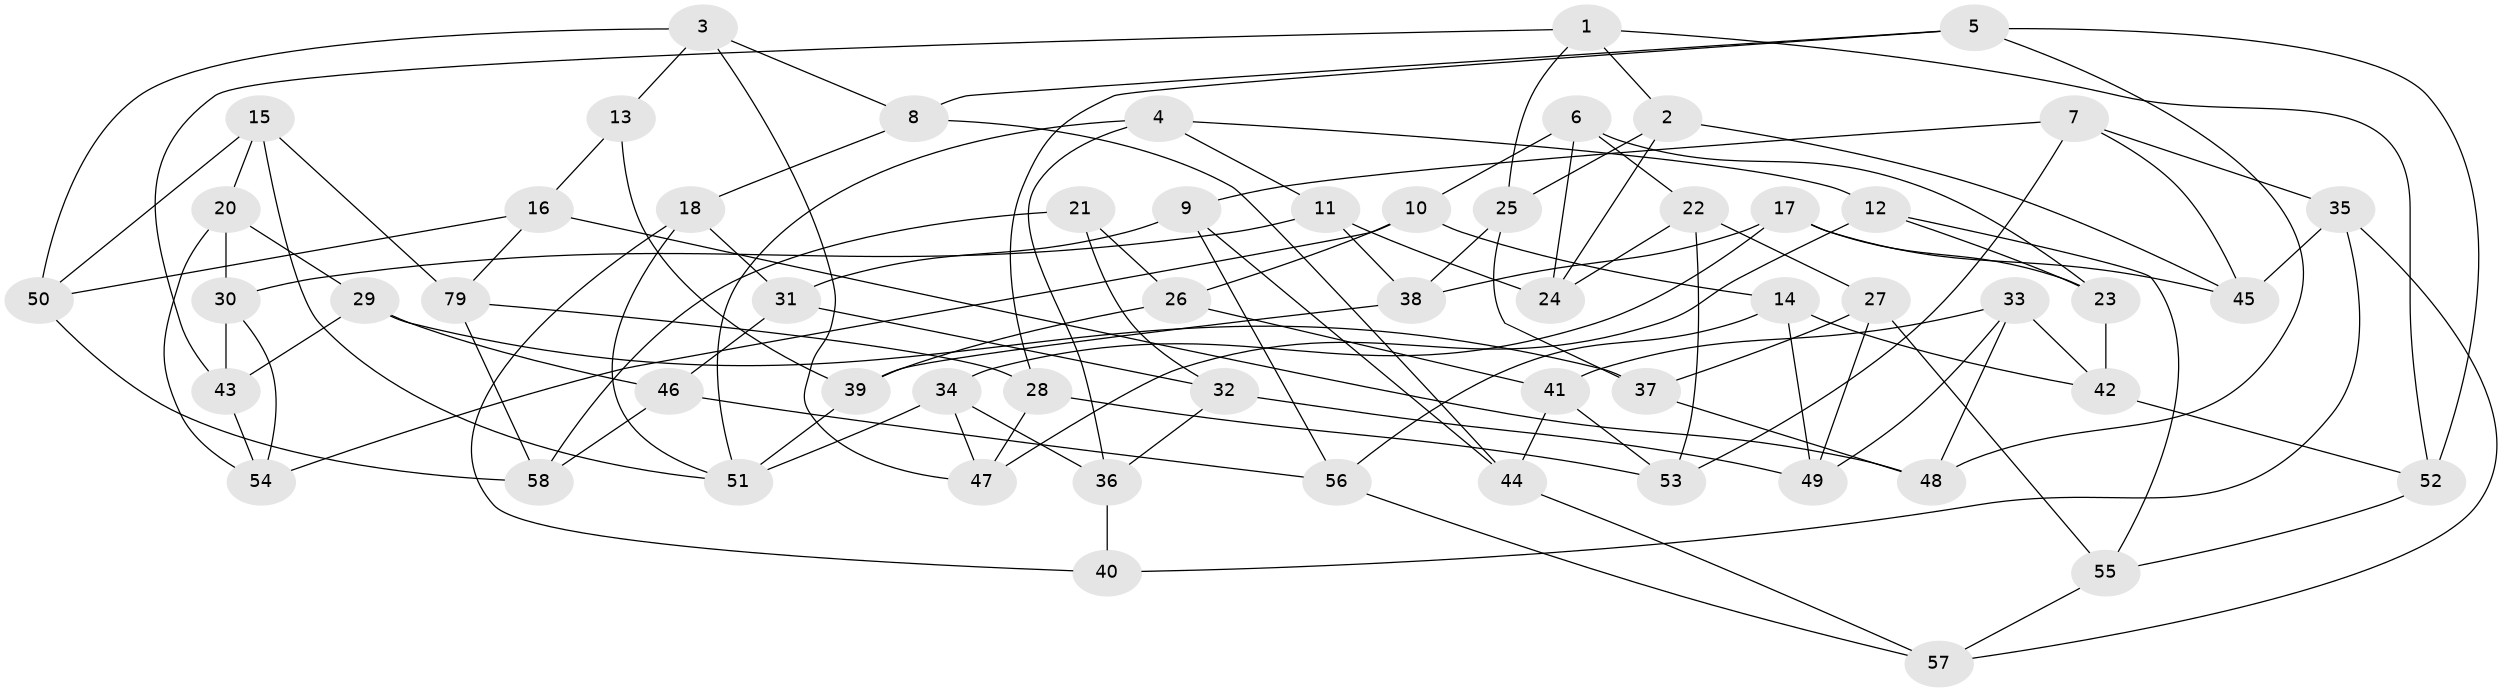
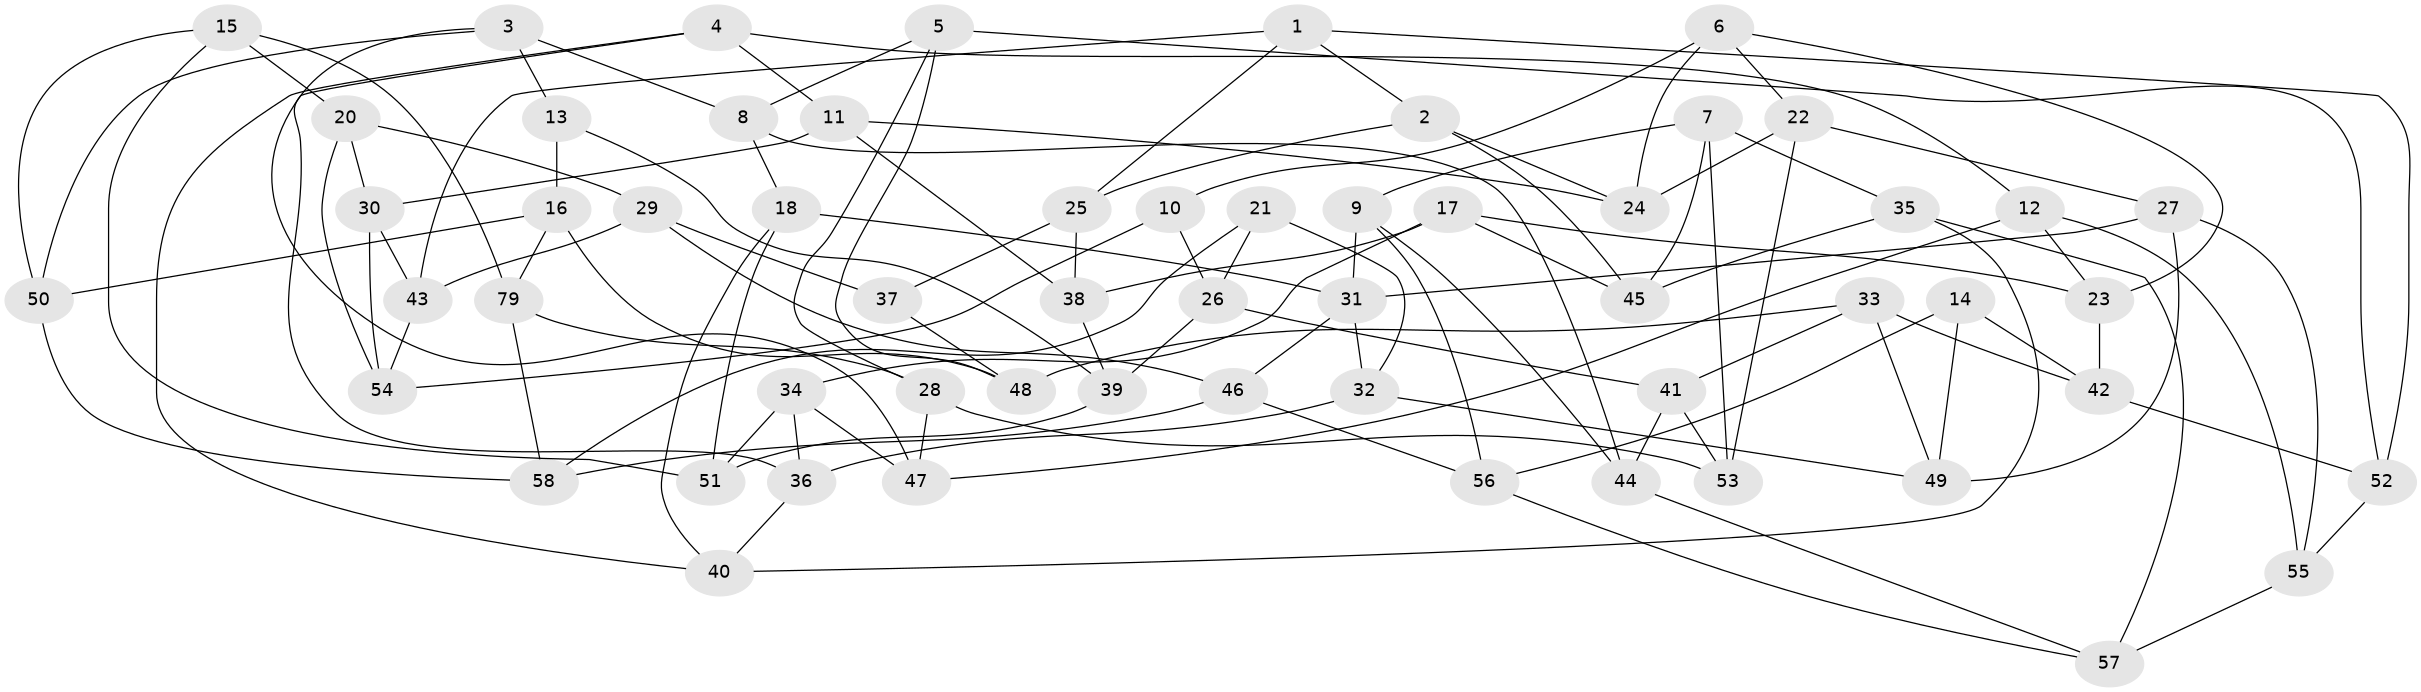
(830, 198) -> (157, 307)
(1619, 273) -> none
(1764, 349) -> (1762, 262)
